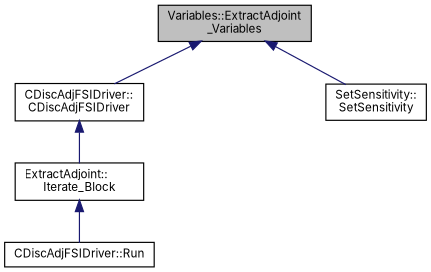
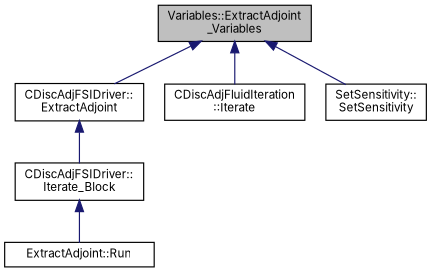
(79, 102) -> (79, 102)
none -> (235, 102)
(79, 182) -> (79, 182)
(79, 255) -> (79, 255)
